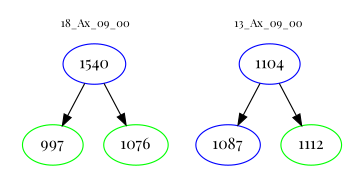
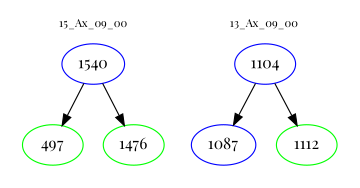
(96, 24) -> (93, 24)
(53, 145) -> (53, 145)
(136, 145) -> (134, 145)
